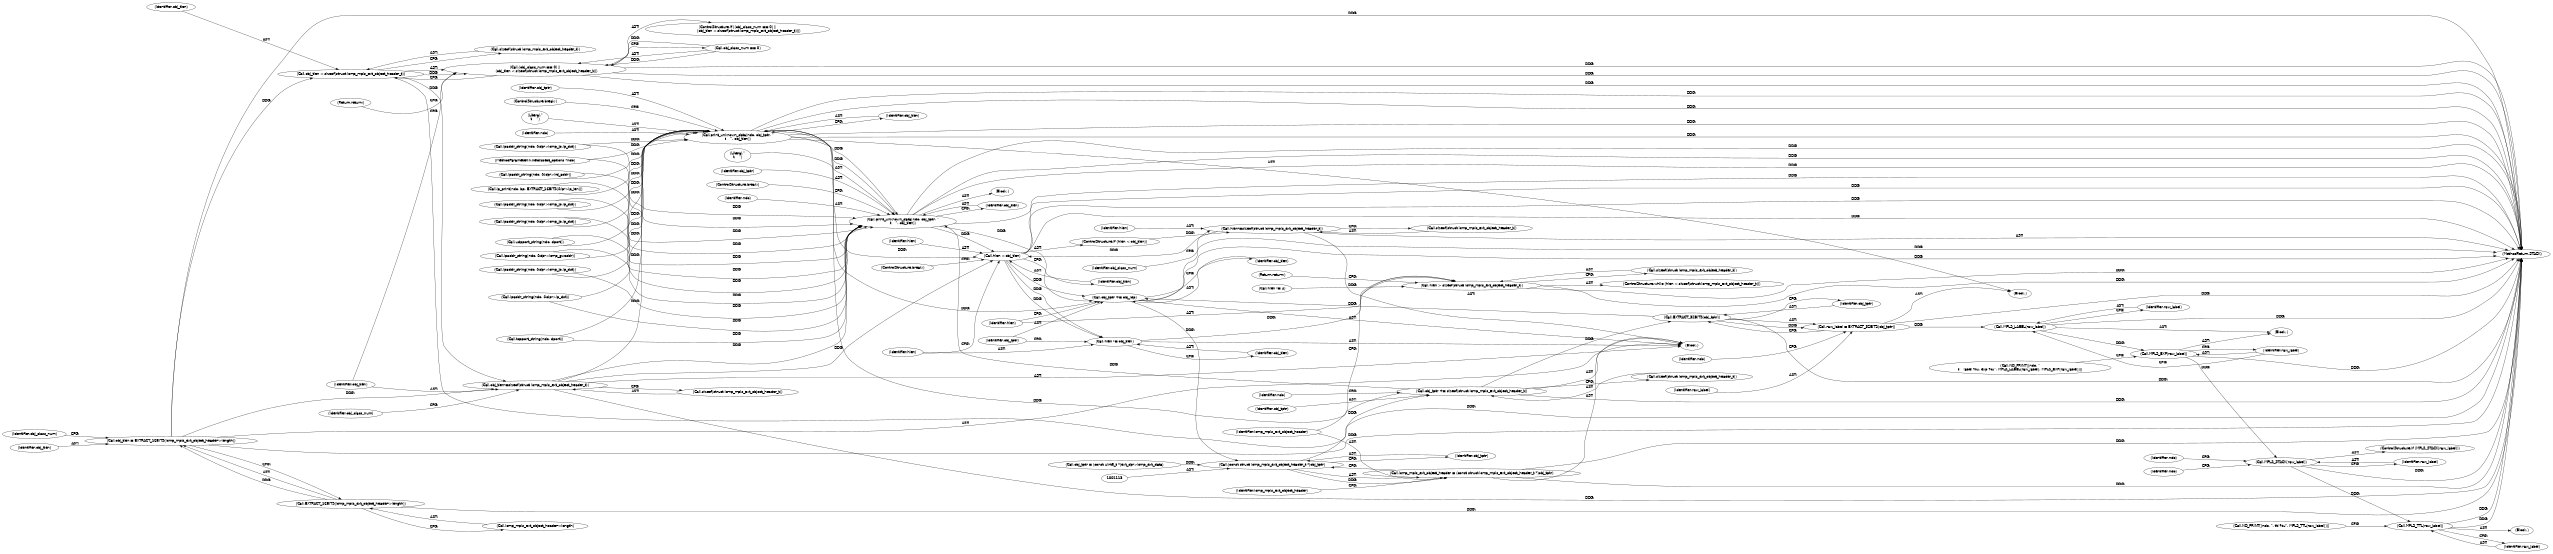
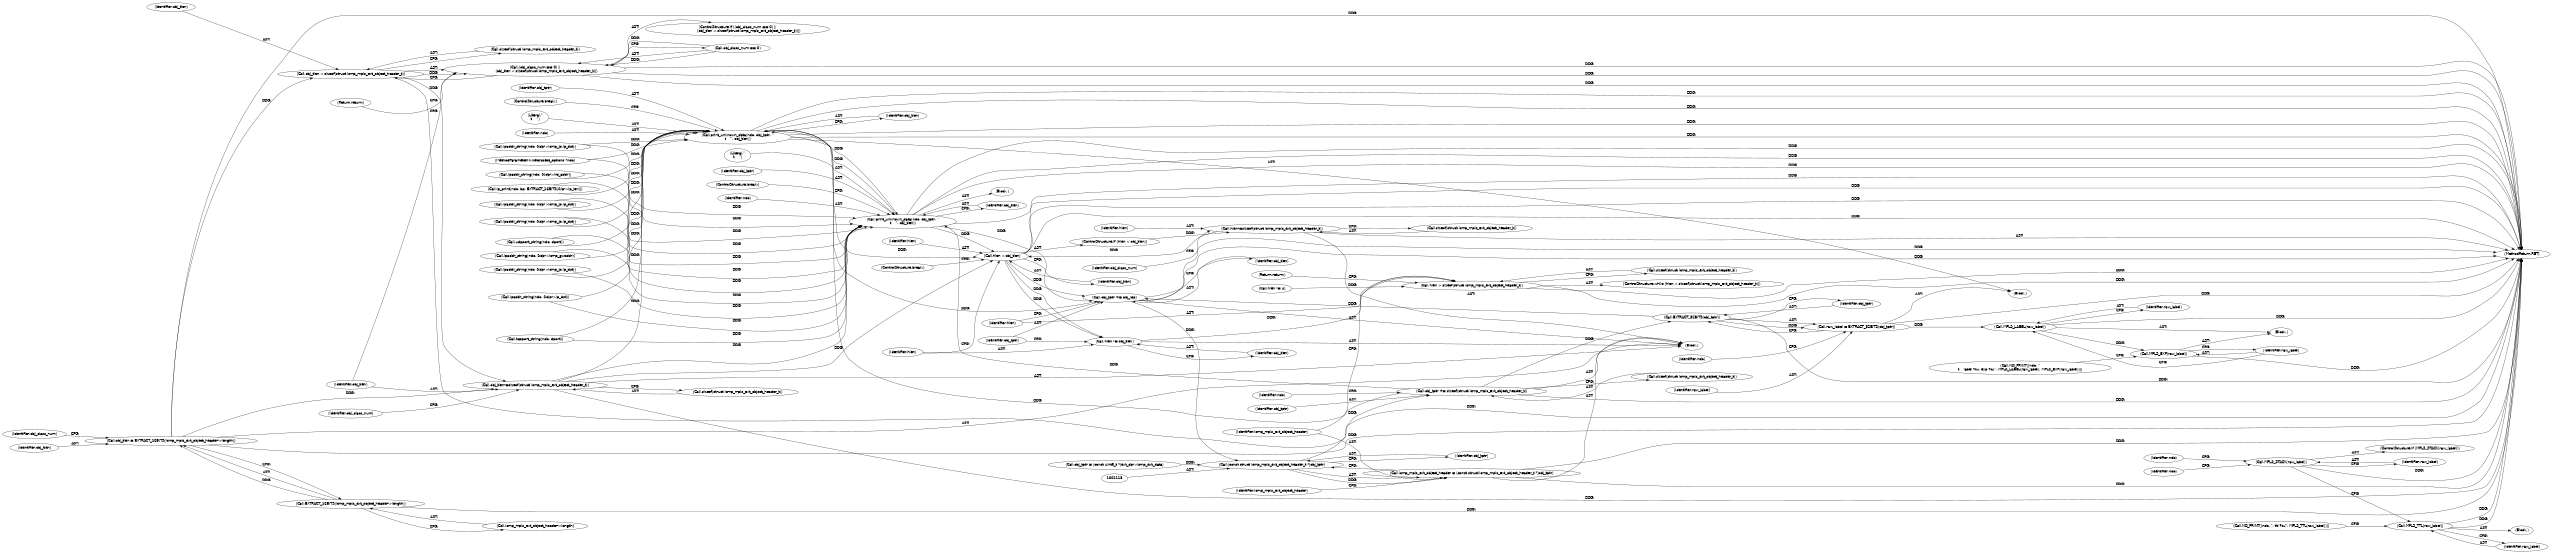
(2522, 254) -> (2522, 254)
(2230, 406) -> none
(2356, 494) -> (2356, 494)
